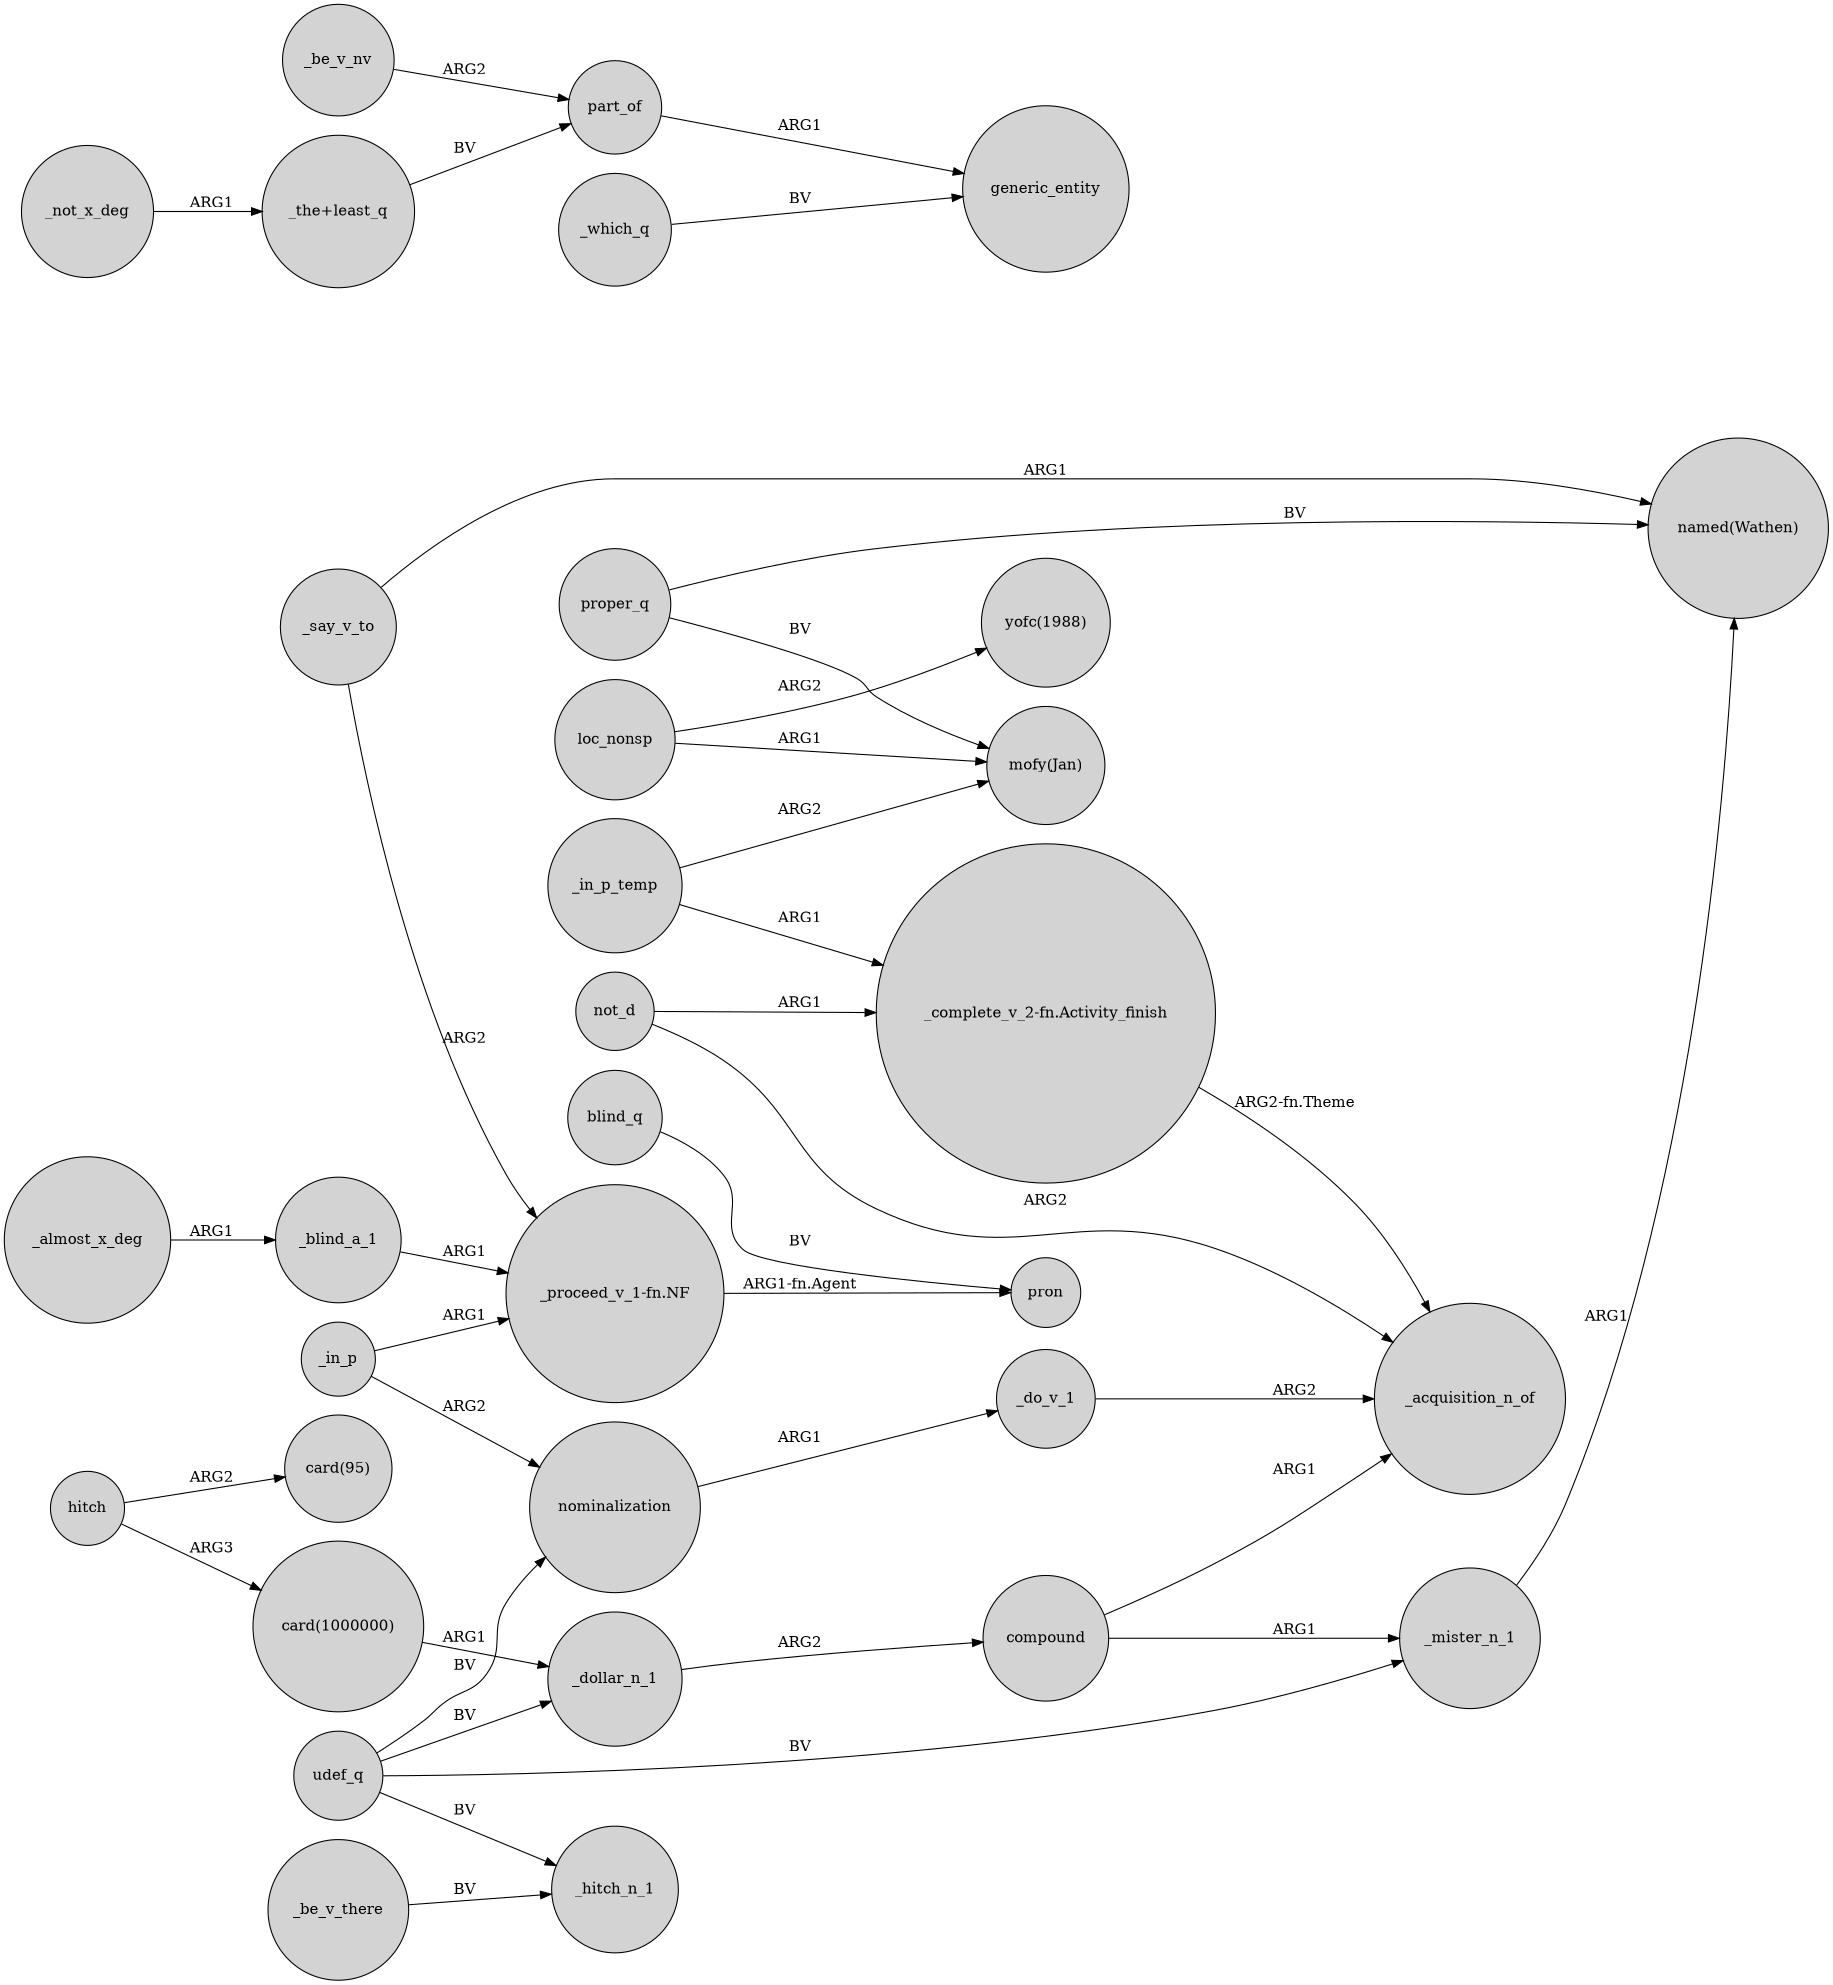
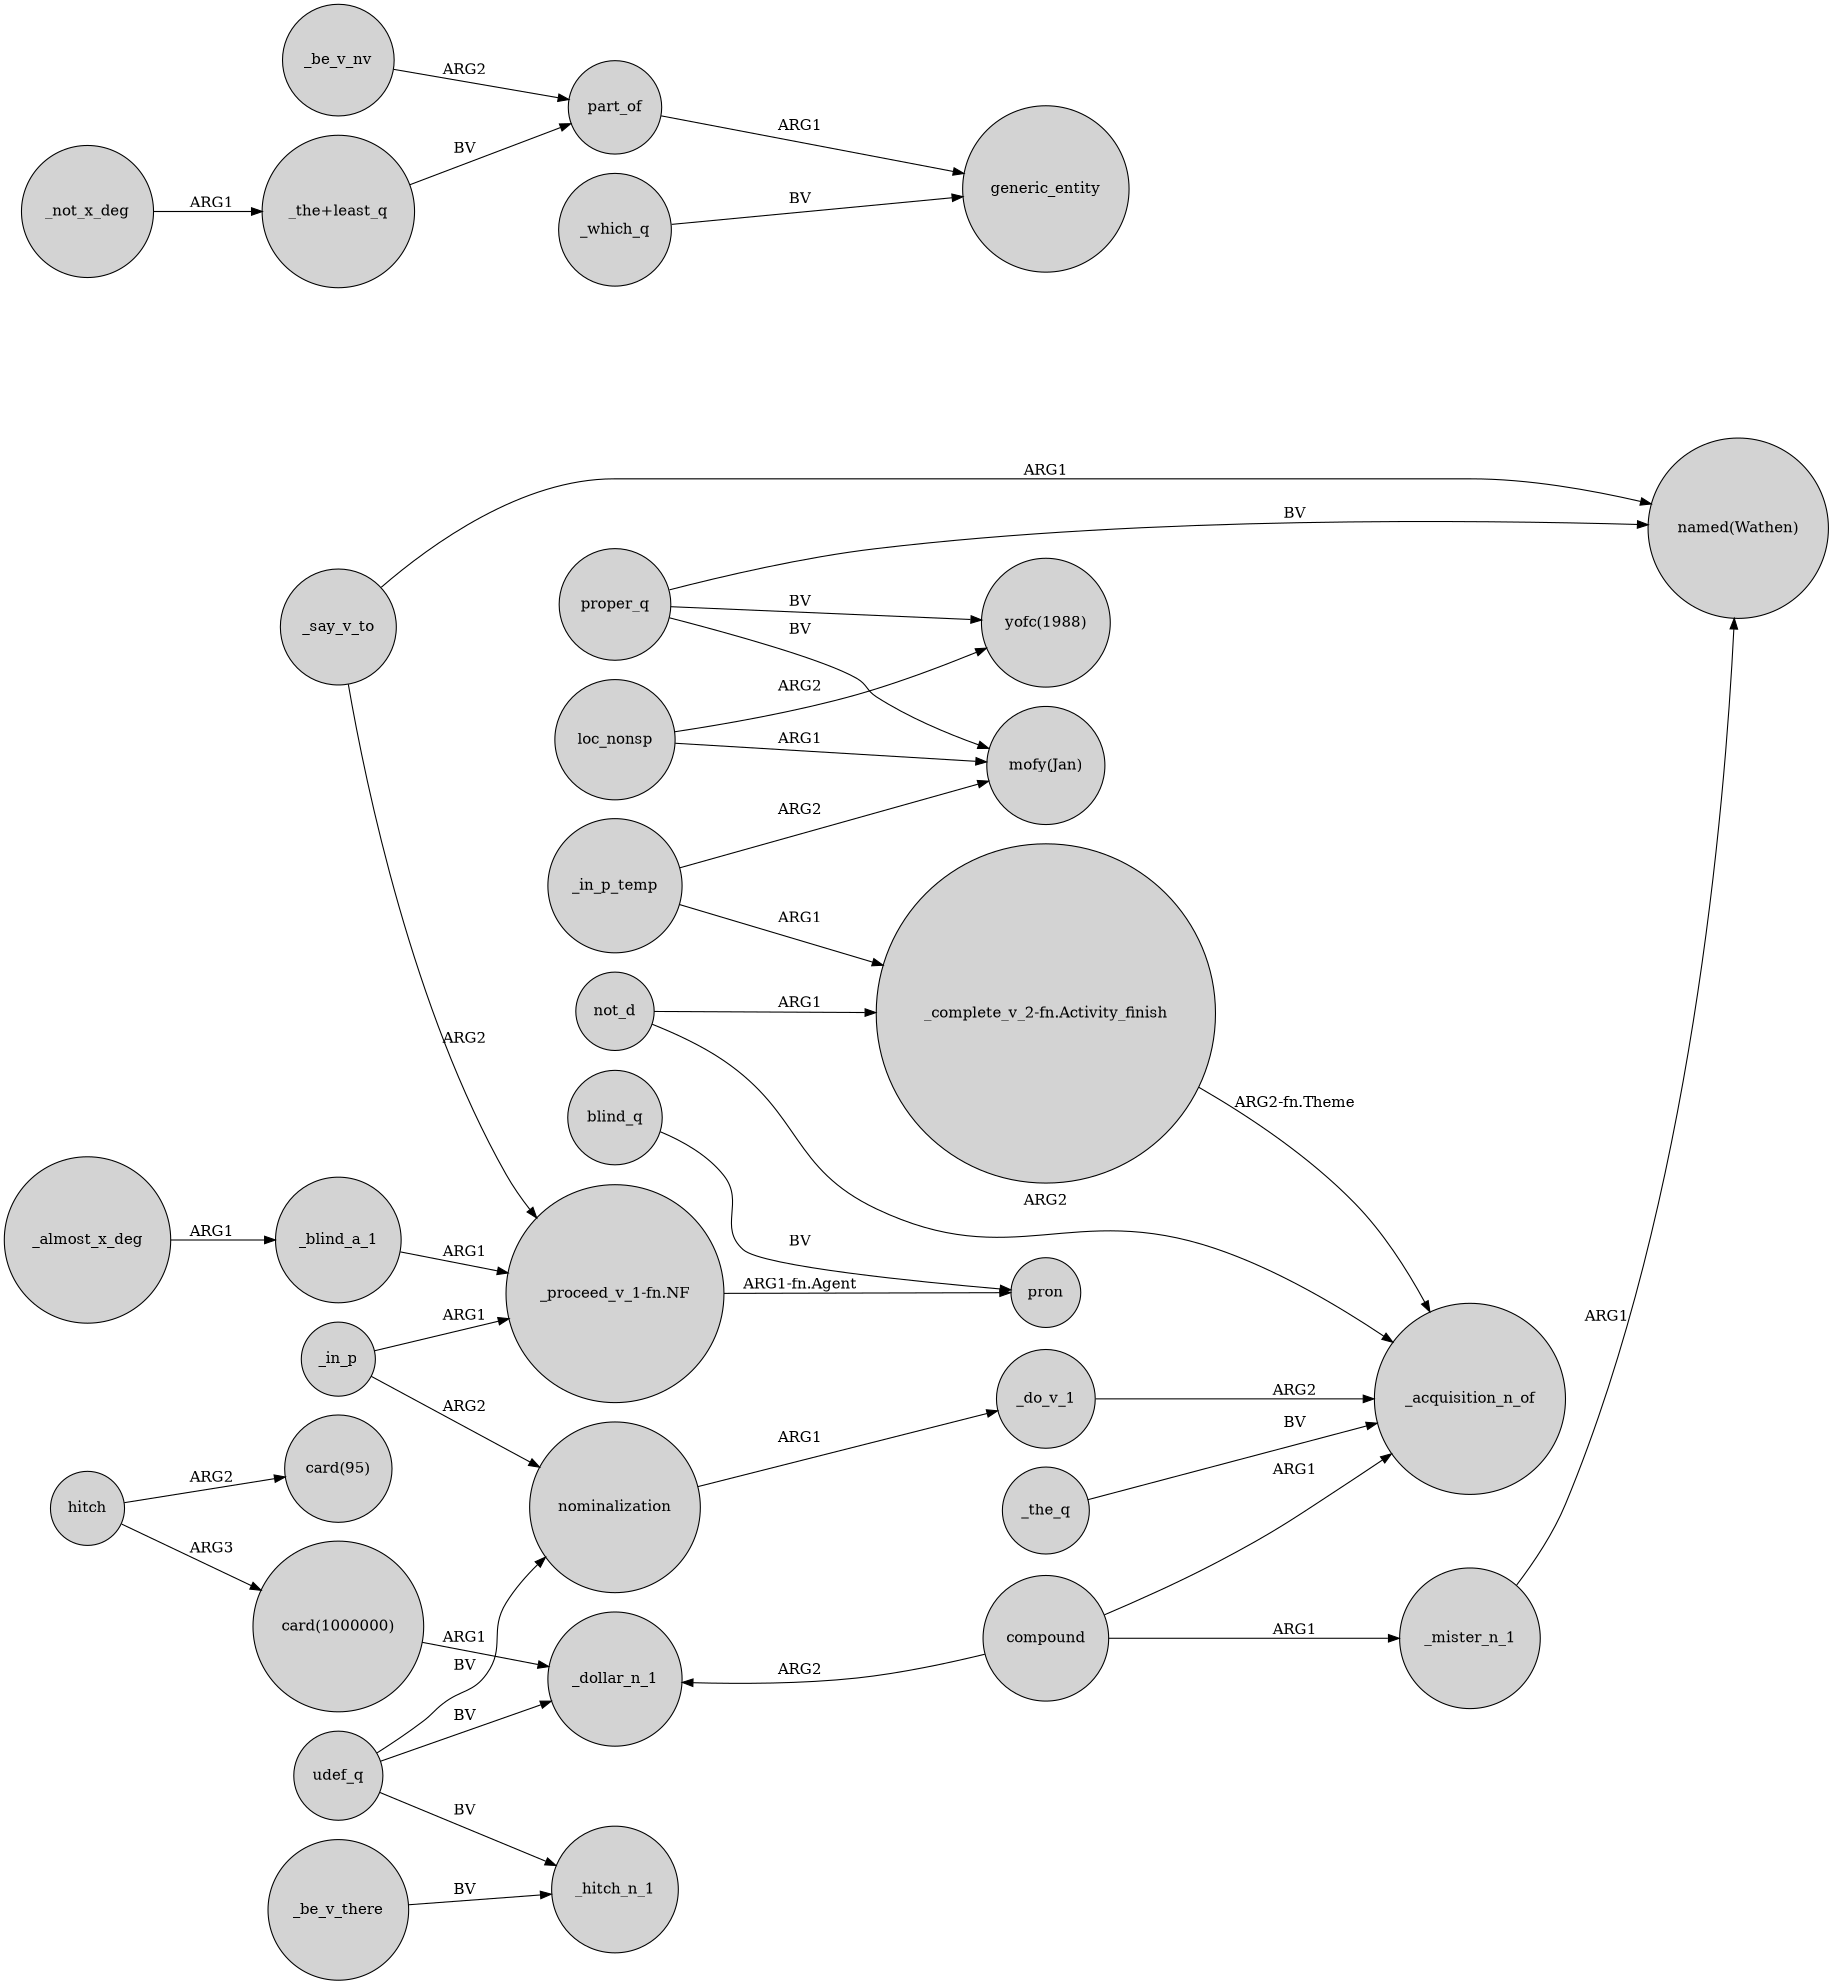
none -> (821, 613)
none -> (1046, 1511)
(827, 1654) -> (840, 1680)
(892, 1752) -> none
